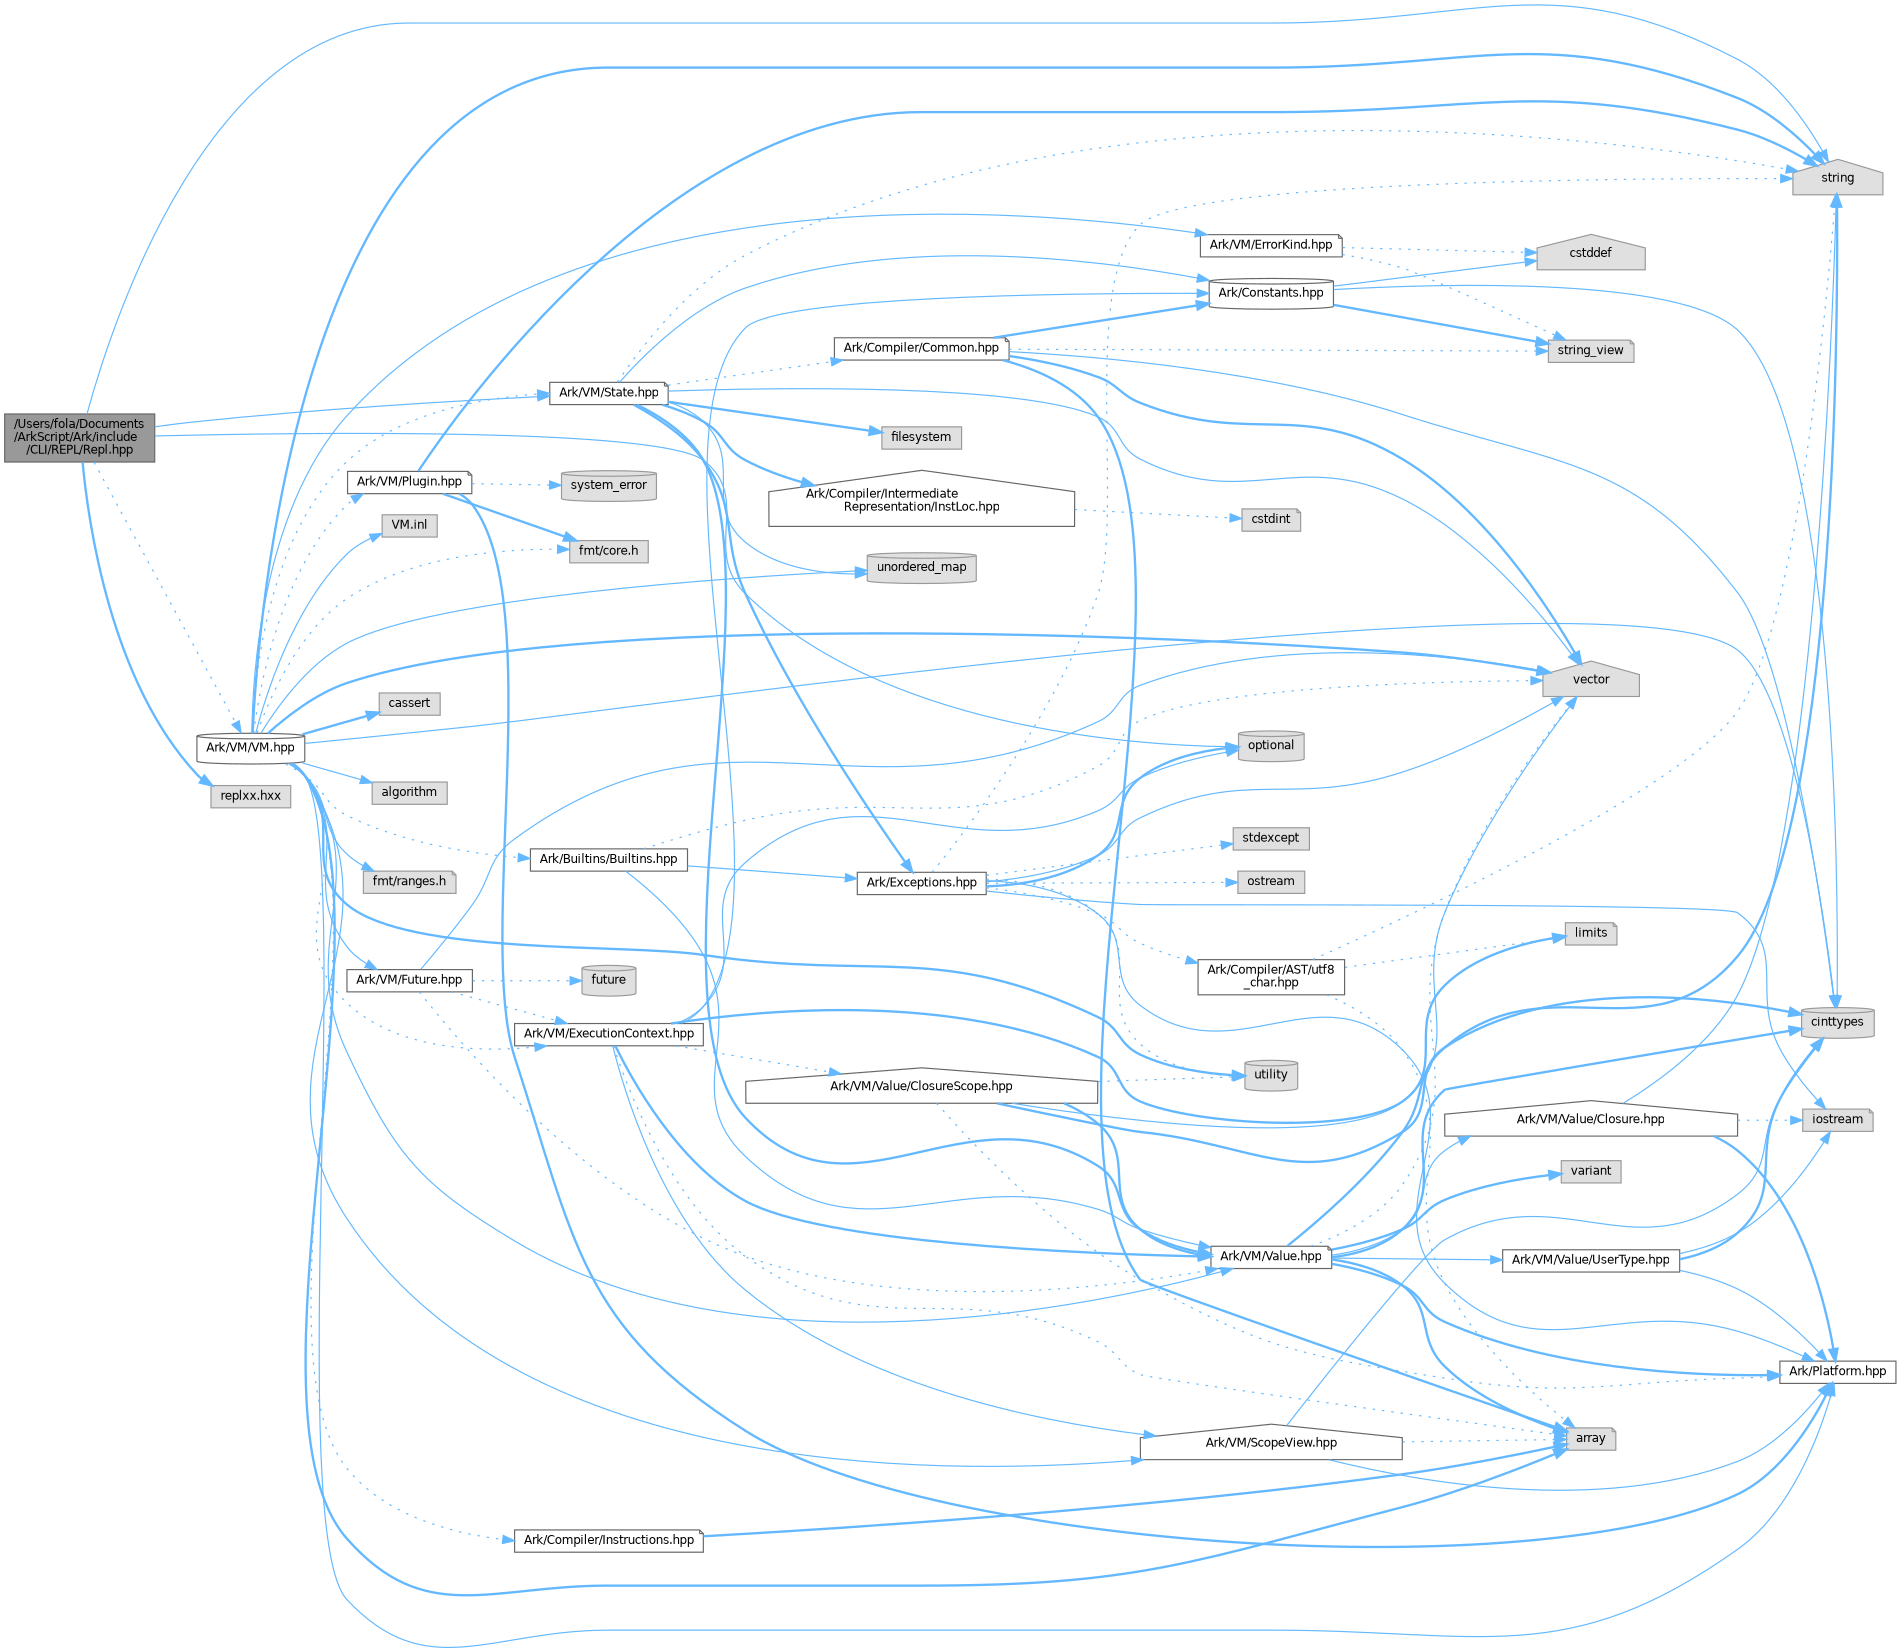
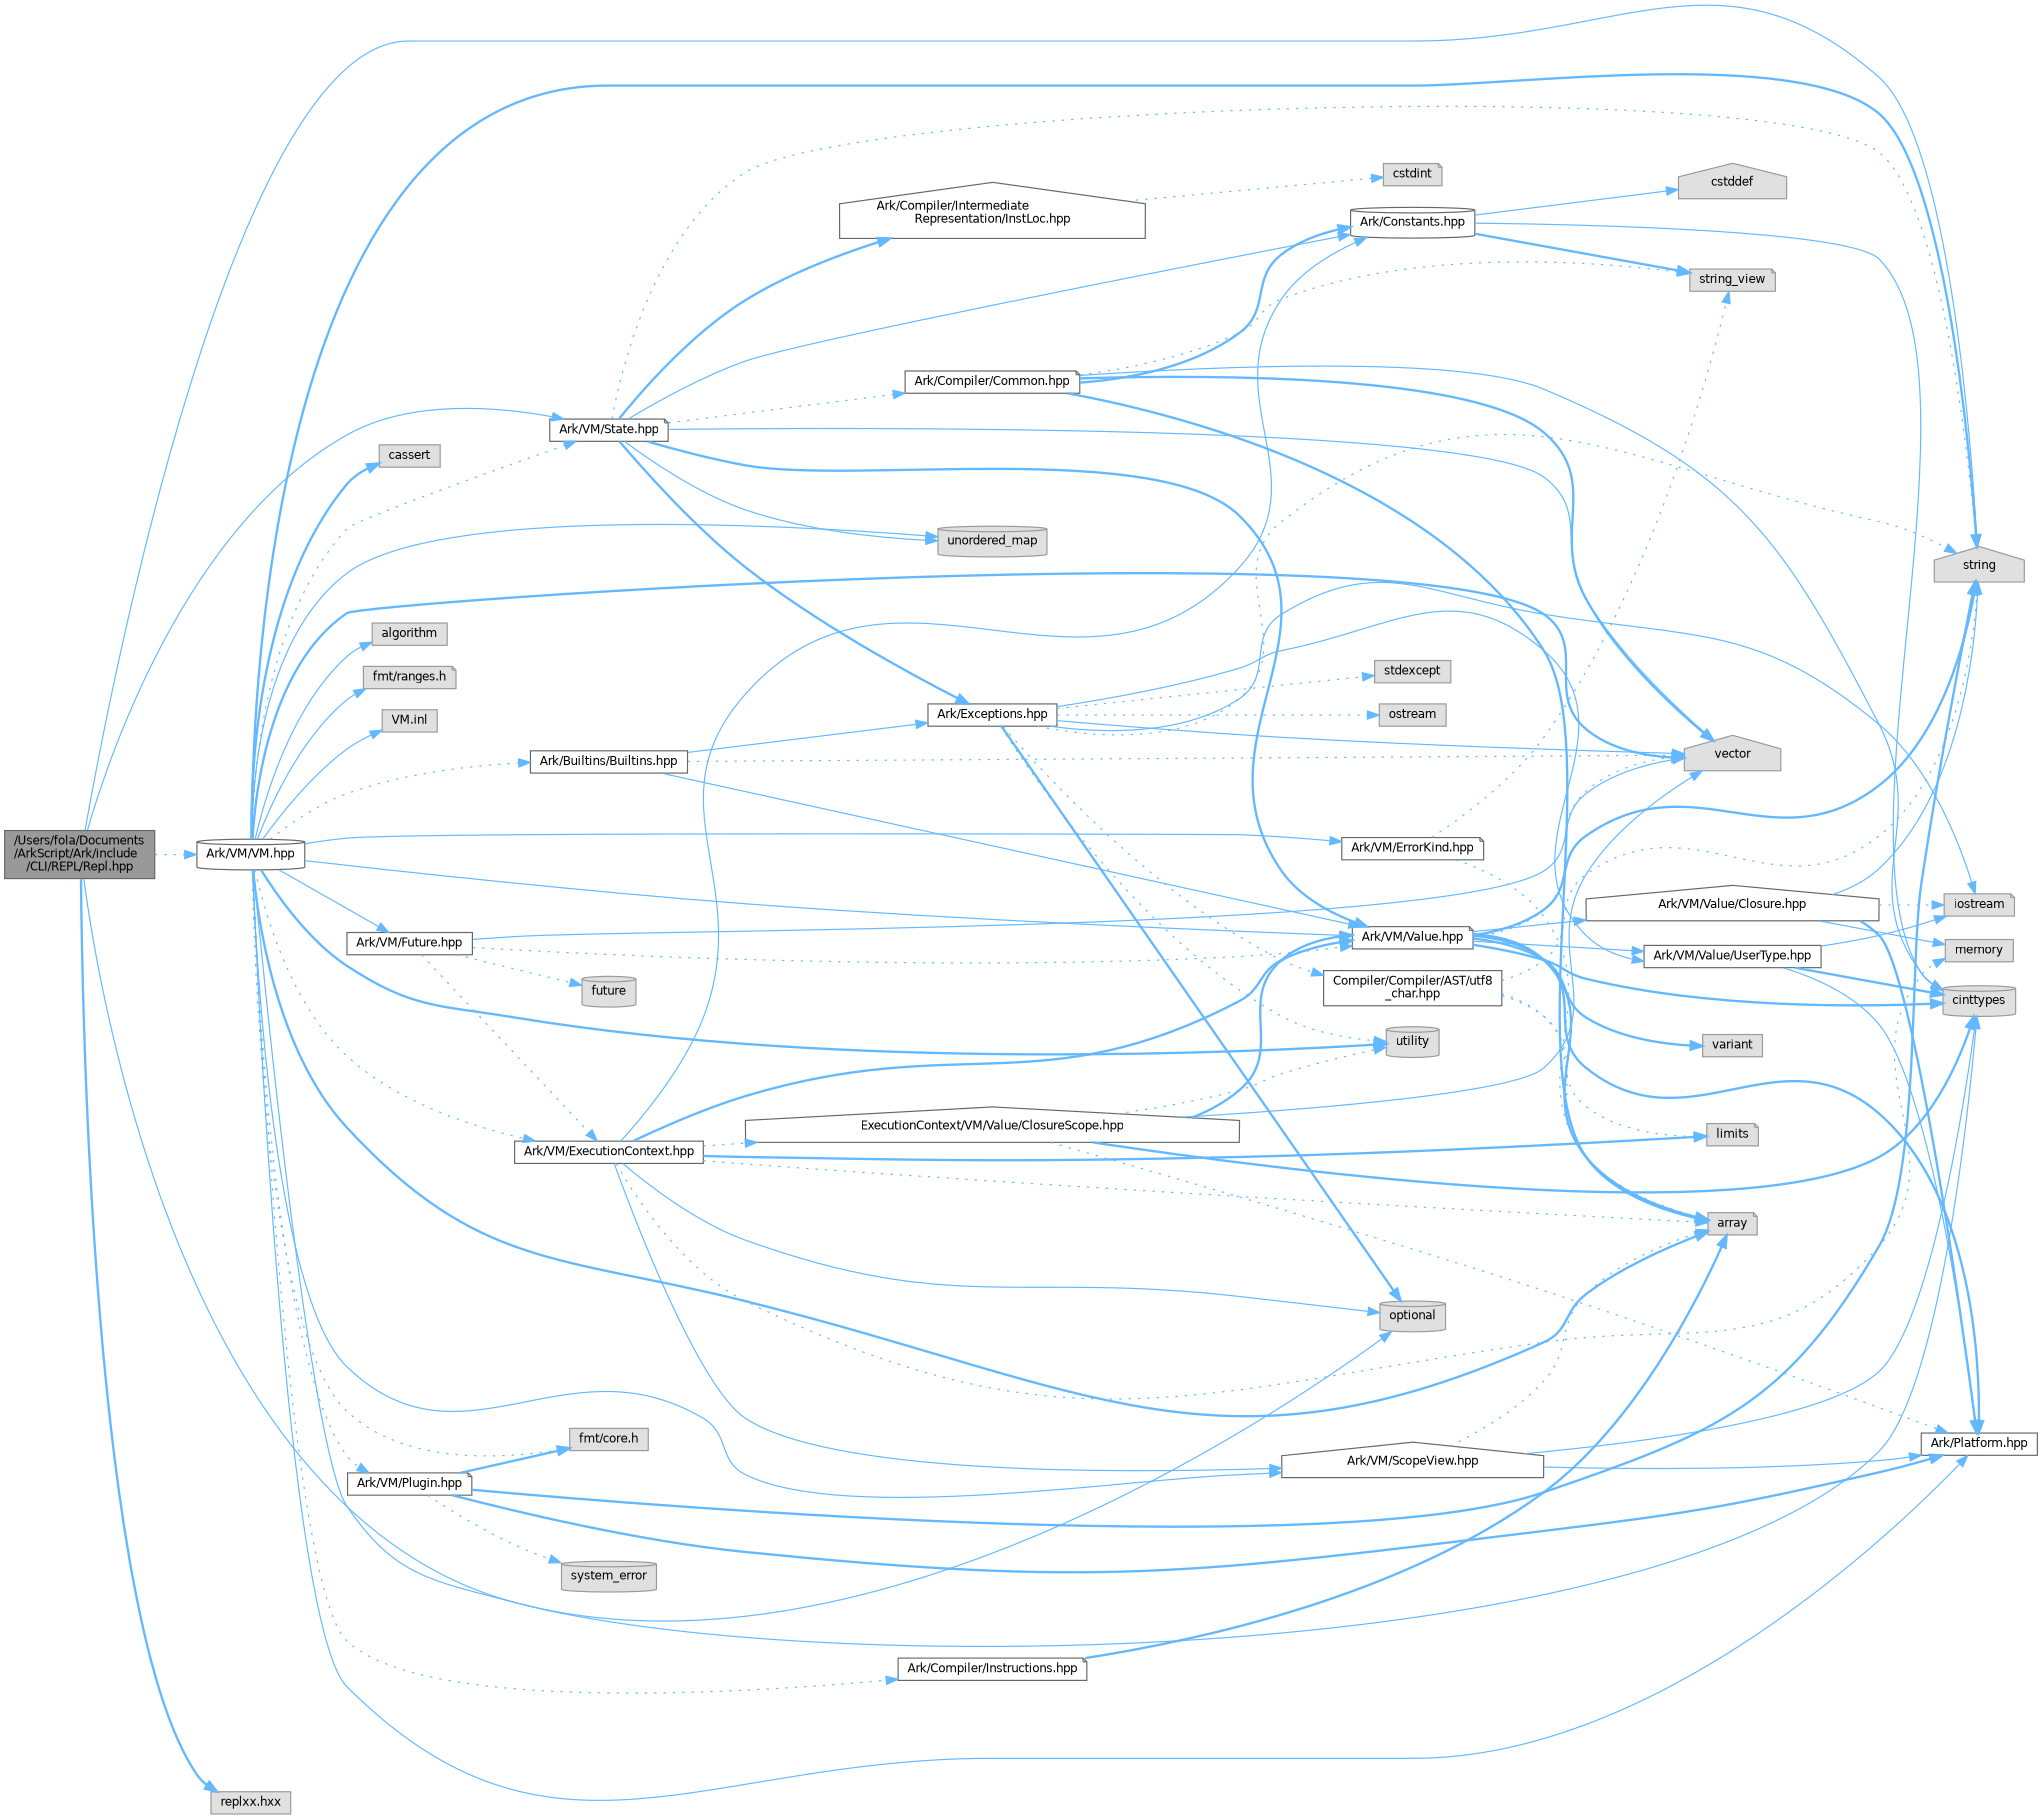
(1434, 250) -> (1563, 1048)
(922, 438) -> none
none -> (1979, 951)
(1271, 977) -> (1413, 988)
(1361, 1024) -> (1478, 615)
(922, 1087) -> (992, 1127)
